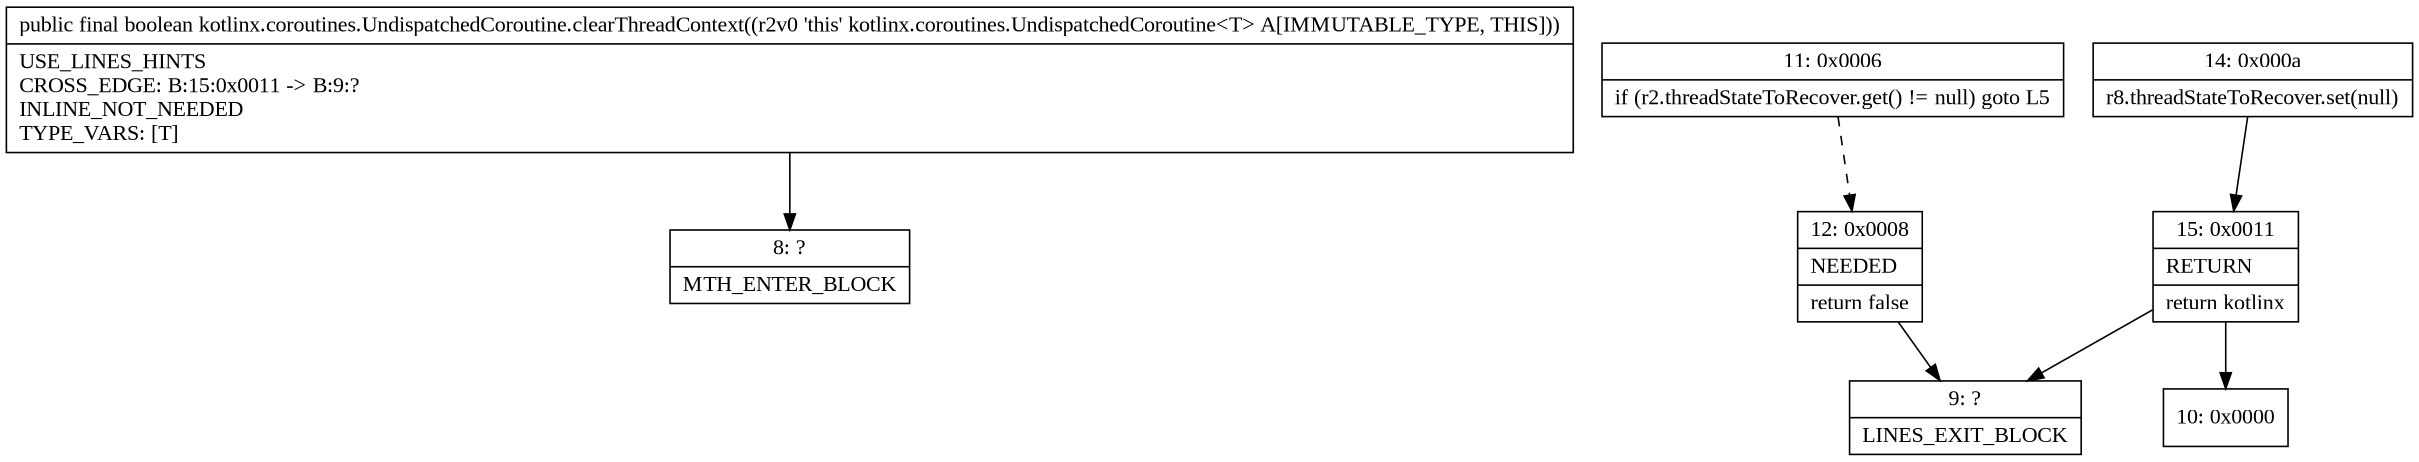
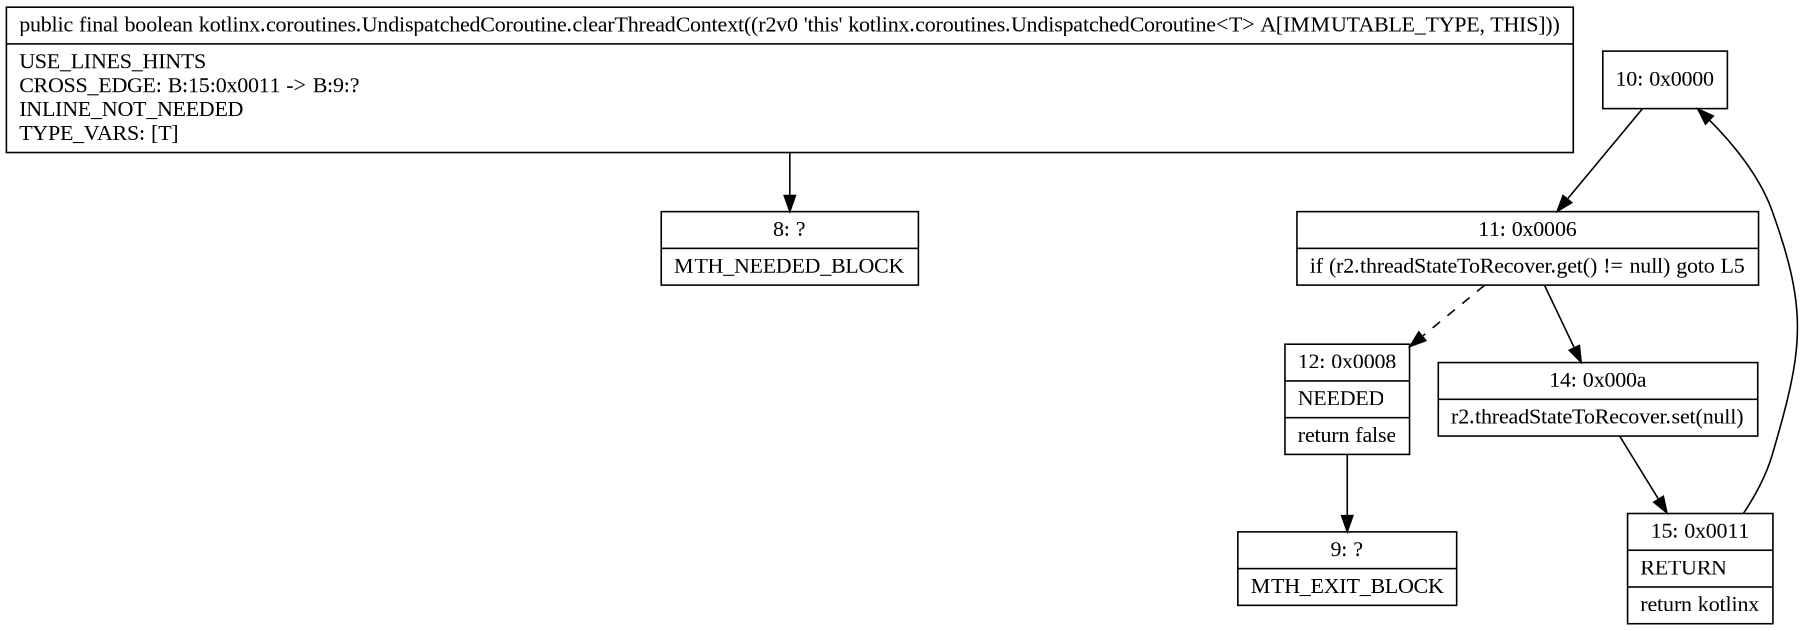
(2253, 97) -> (1598, 417)
none -> (1605, 154)
(790, 284) -> (790, 266)
none -> (1559, 317)
(2097, 341) -> none
(1965, 435) -> (1347, 586)
